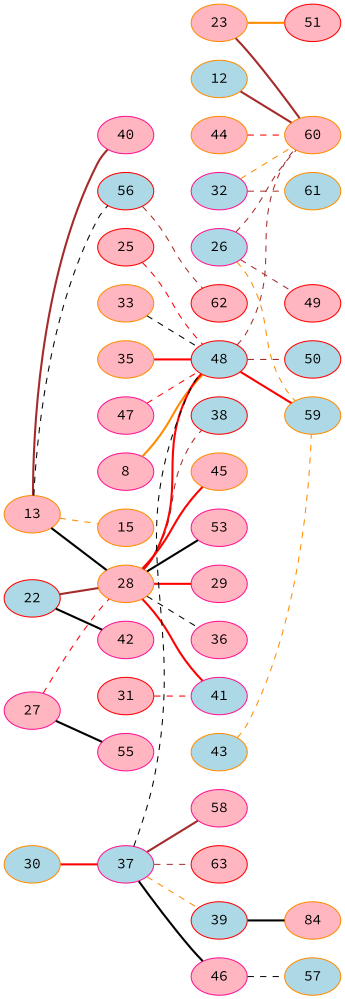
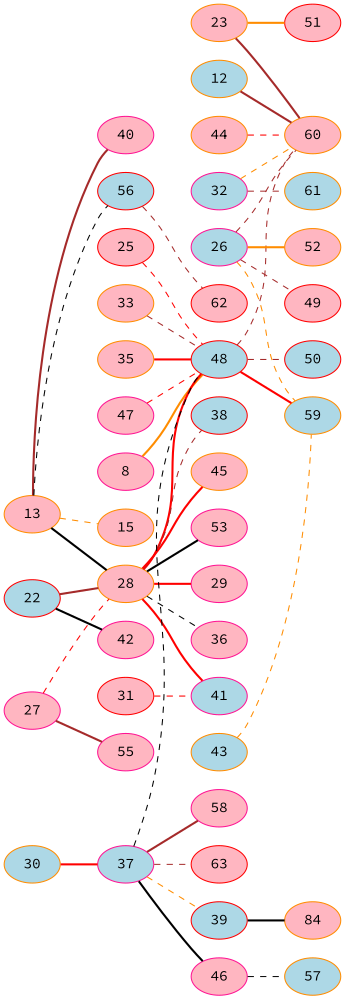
none -> (313, 247)
(172, 331) -> (172, 331)
(79, 731) -> (79, 731)
